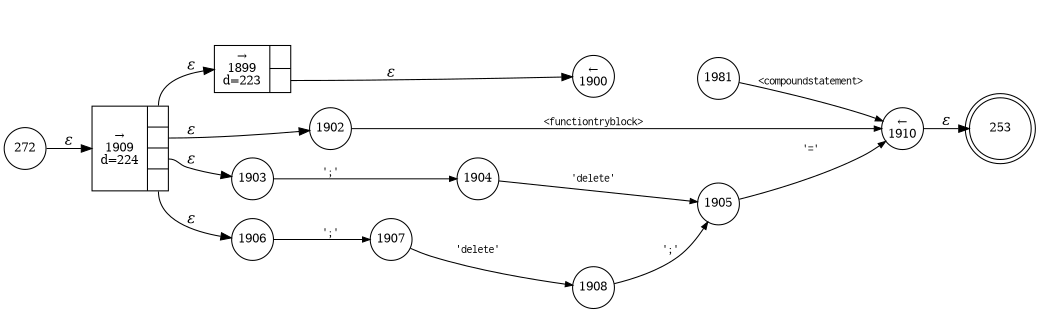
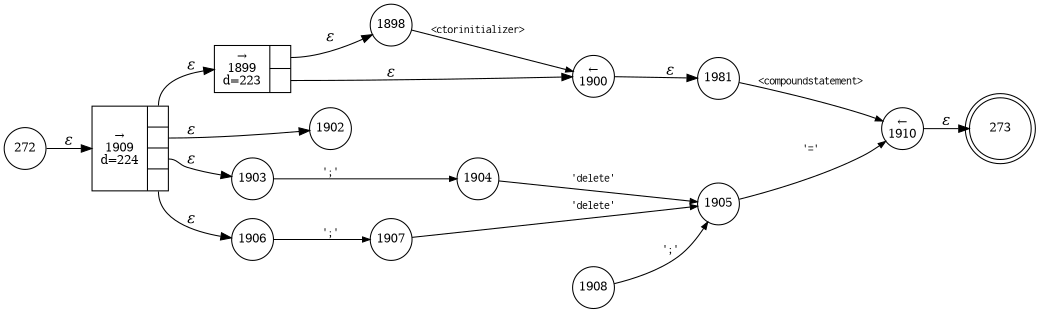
none -> (391, 25)
none -> (651, 77)
(613, 129) -> none
(1000, 129) -> (1000, 129)
(487, 270) -> (551, 222)
